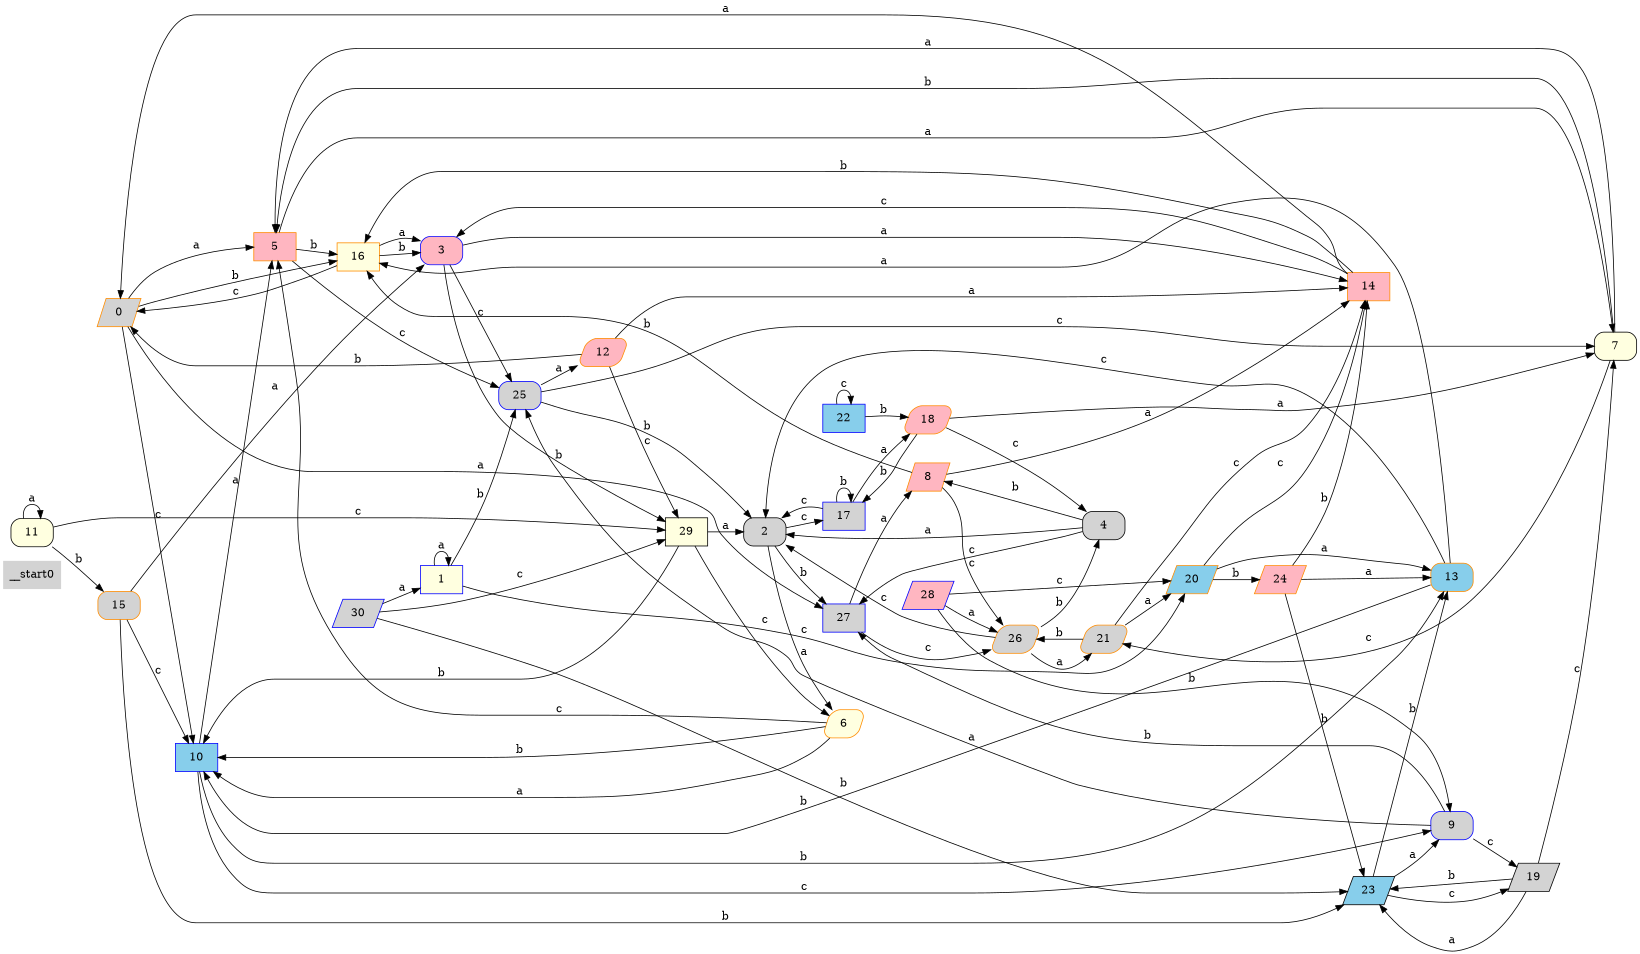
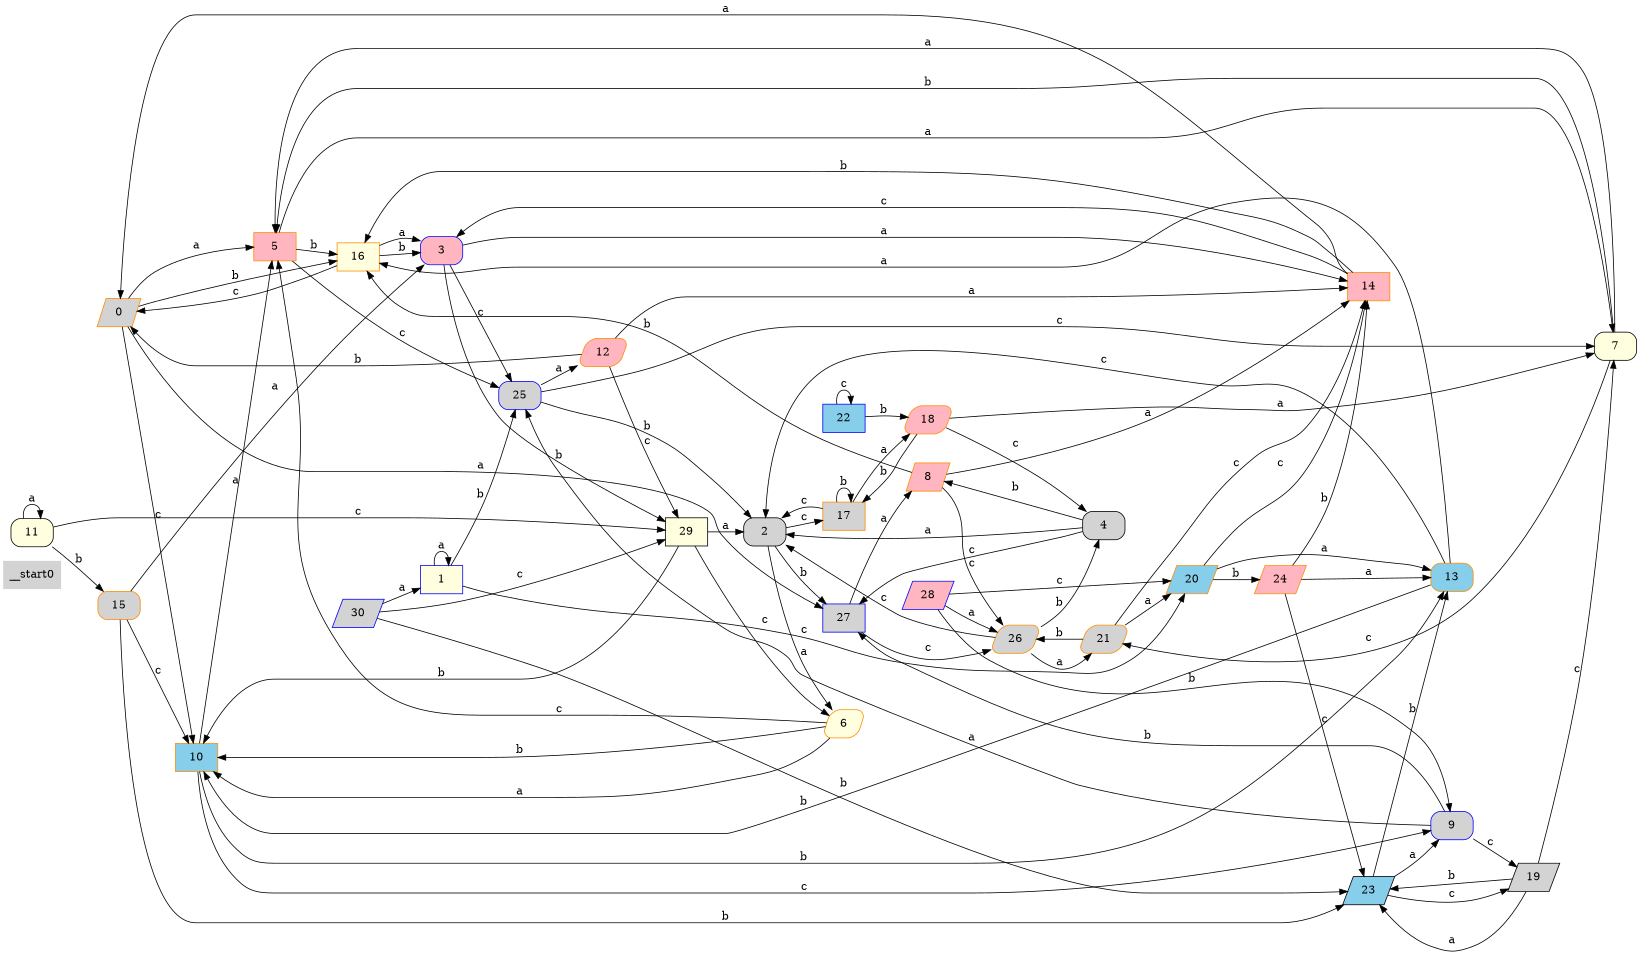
(844, 516) -> (844, 516)
(1325, 720) -> (1325, 720)
(197, 758) -> (197, 758)
